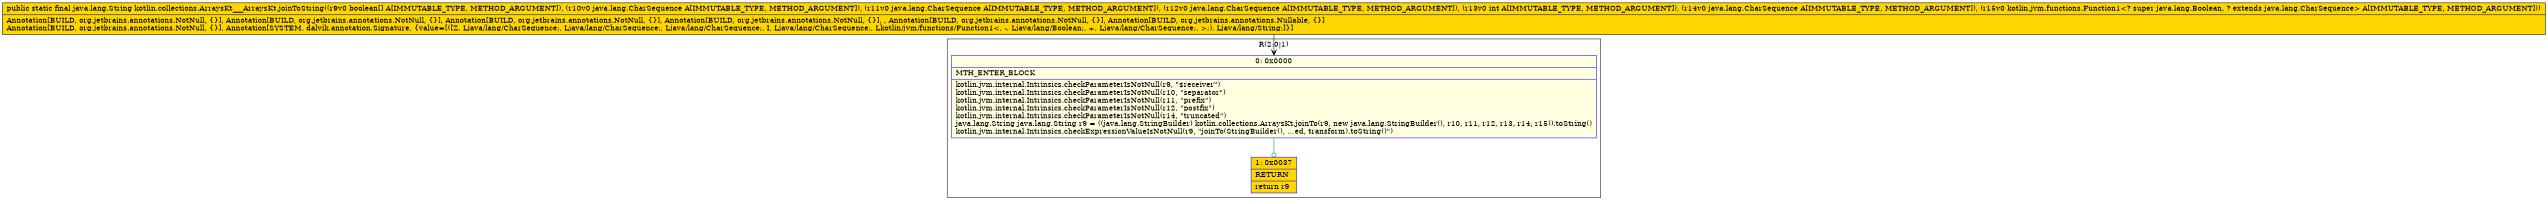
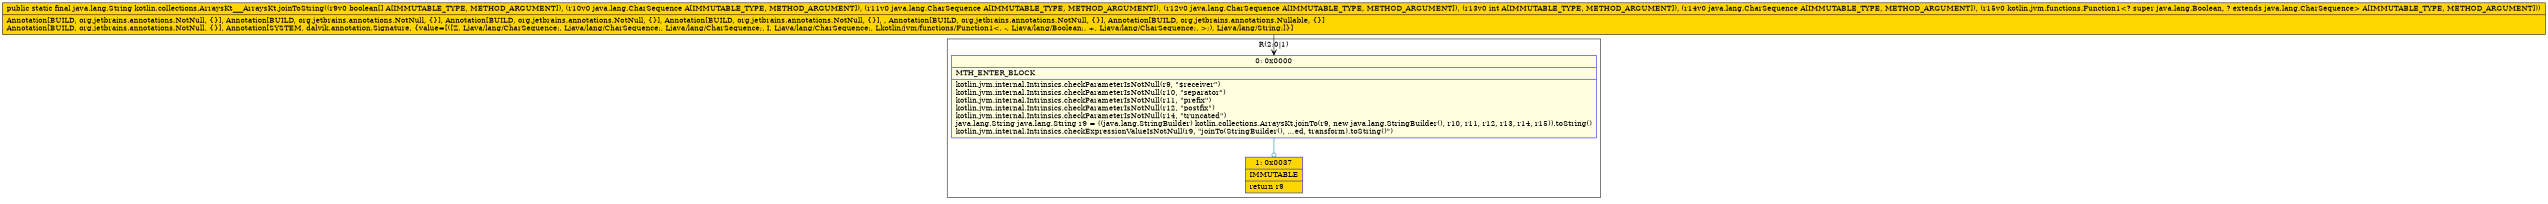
(1272, 175) -> (1274, 175)
